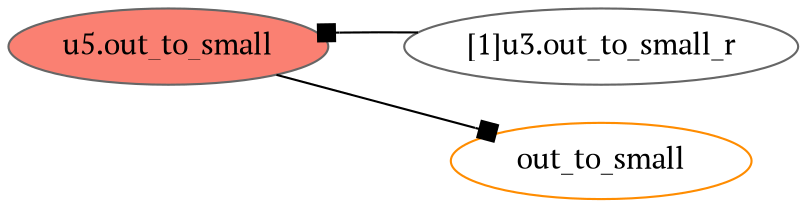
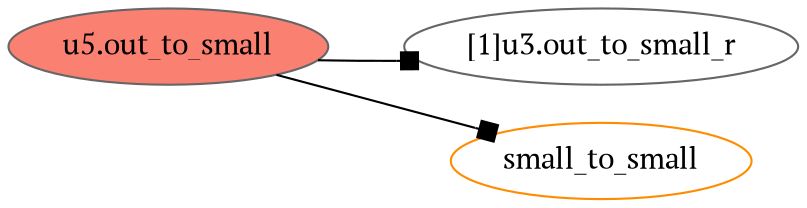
(379, 32) -> (357, 61)
(601, 161) -> (601, 161)
